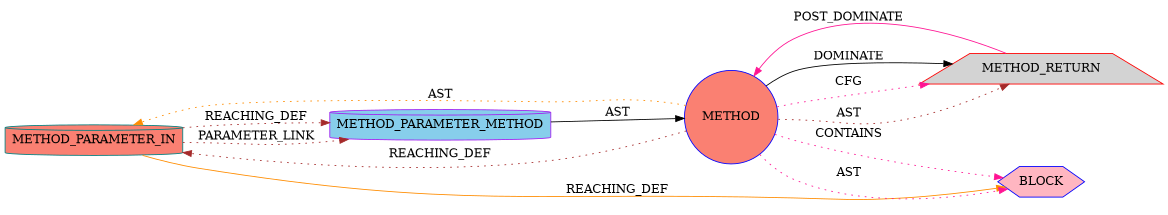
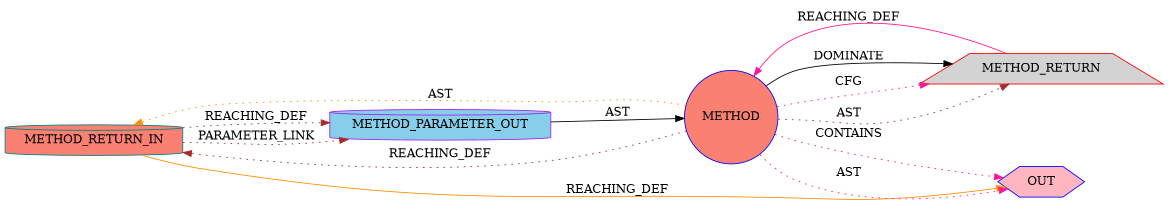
(849, 17) -> (849, 17)
(440, 125) -> (440, 125)
(94, 140) -> (94, 140)
(1041, 182) -> (1041, 182)
